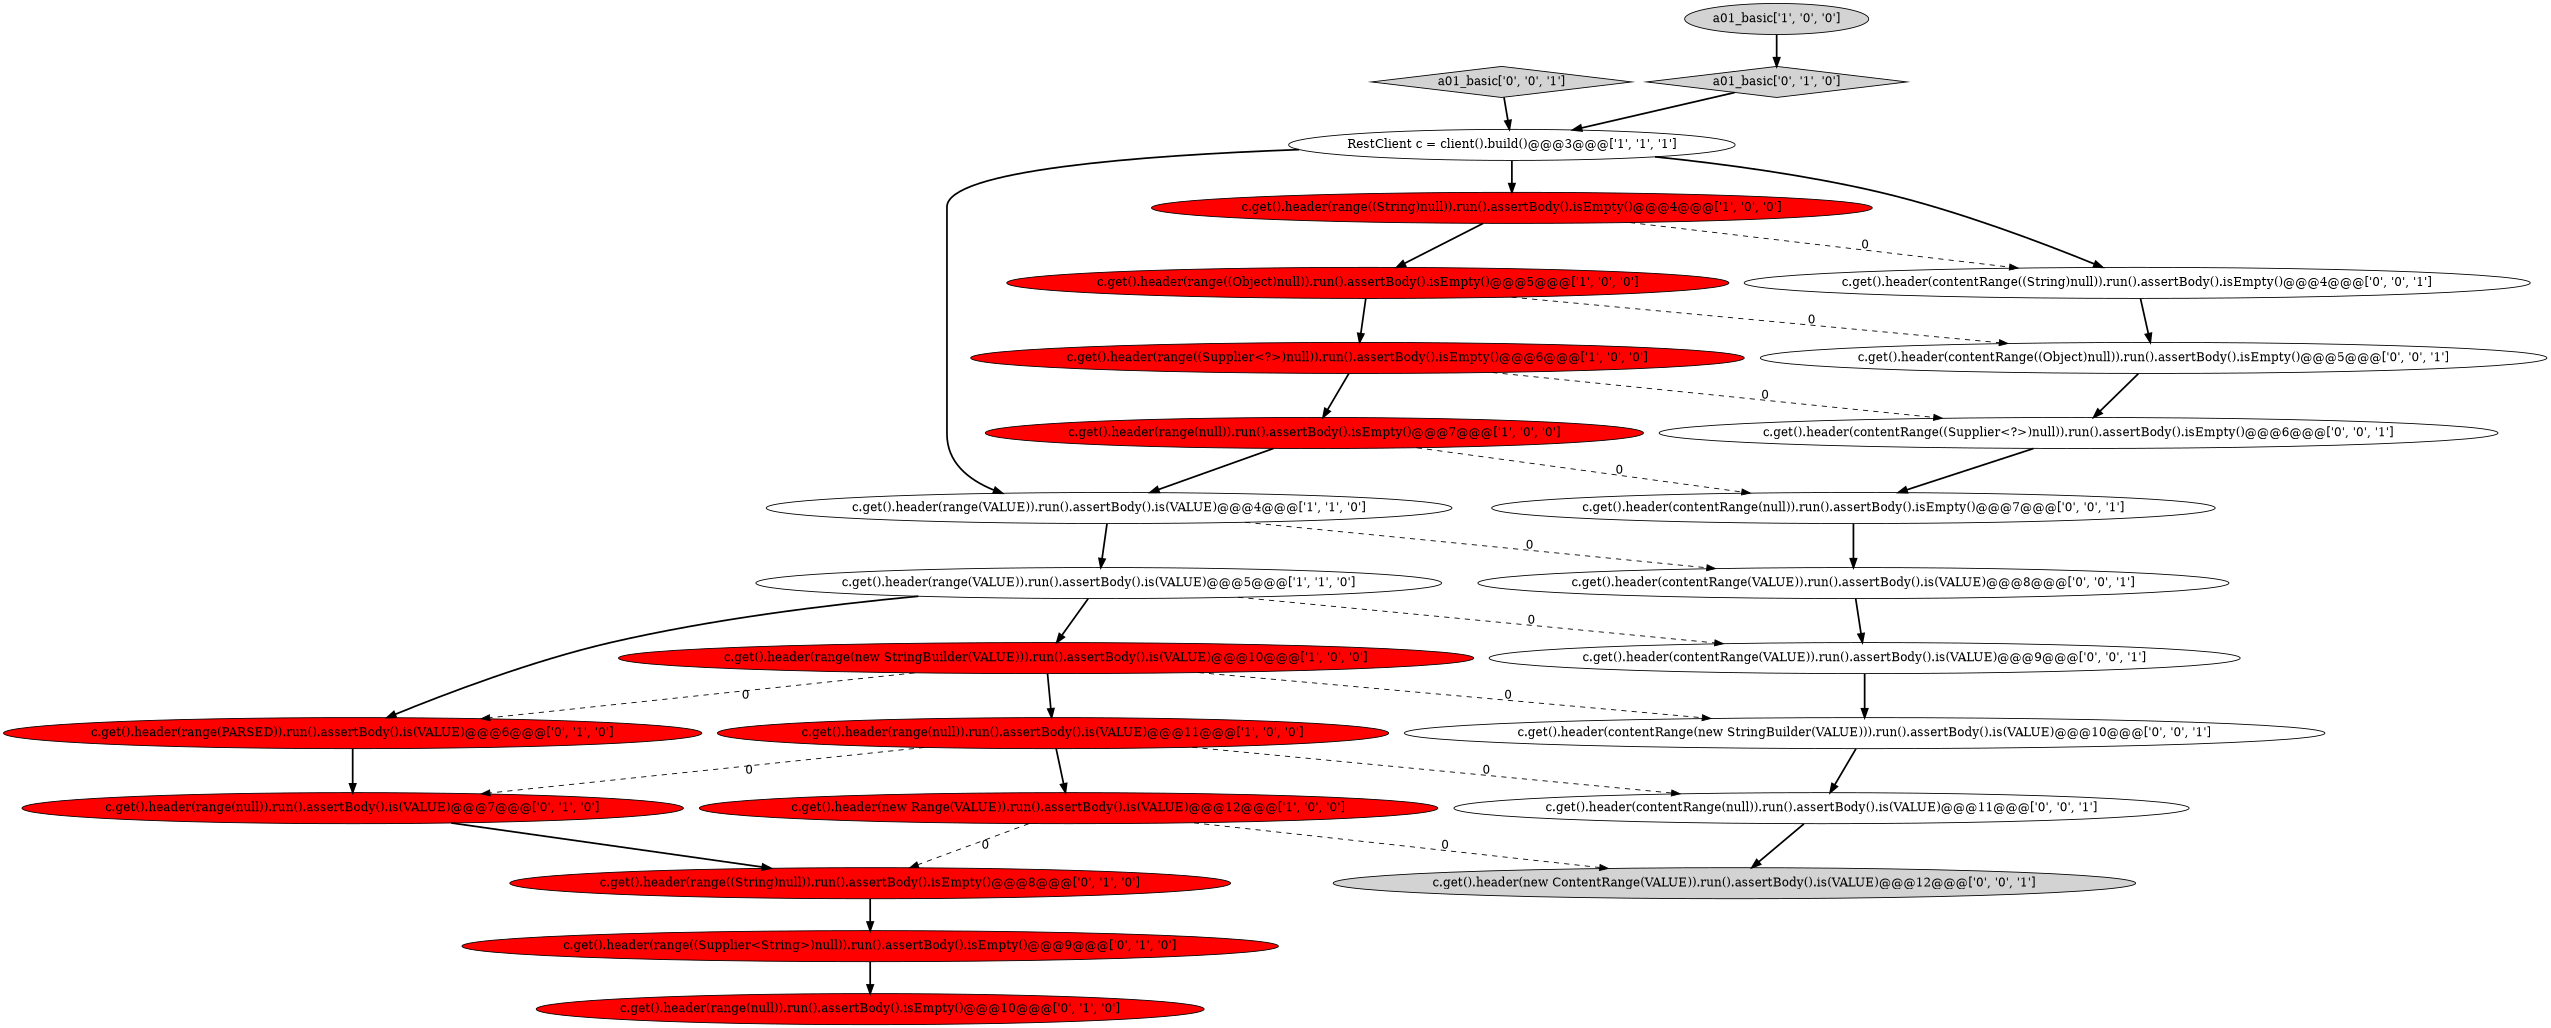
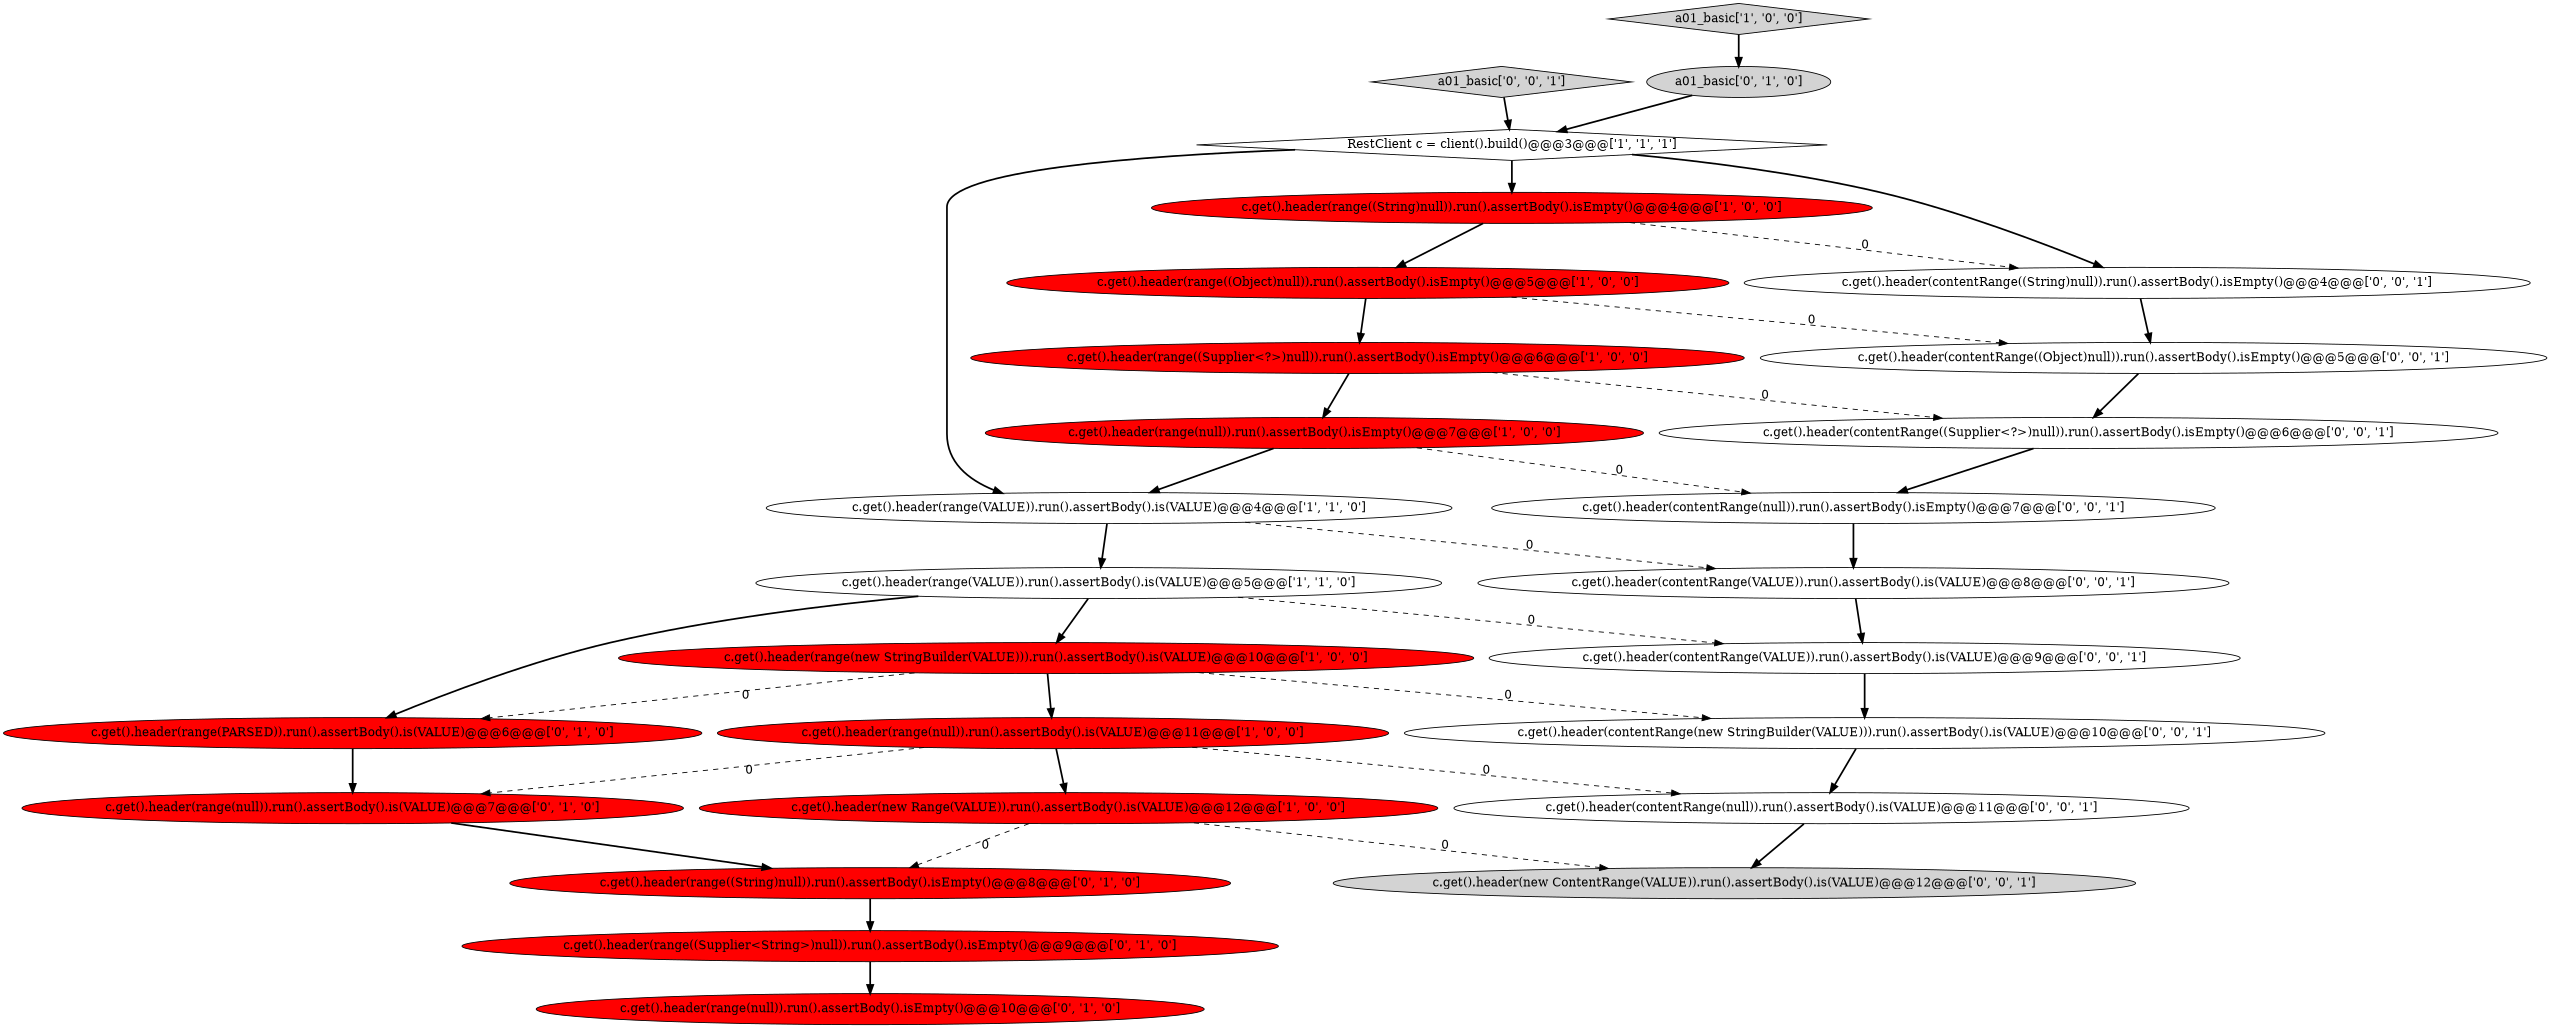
(1777, 19) -> (1739, 19)
(1777, 82) -> (1739, 82)
(1512, 145) -> (1512, 145)
